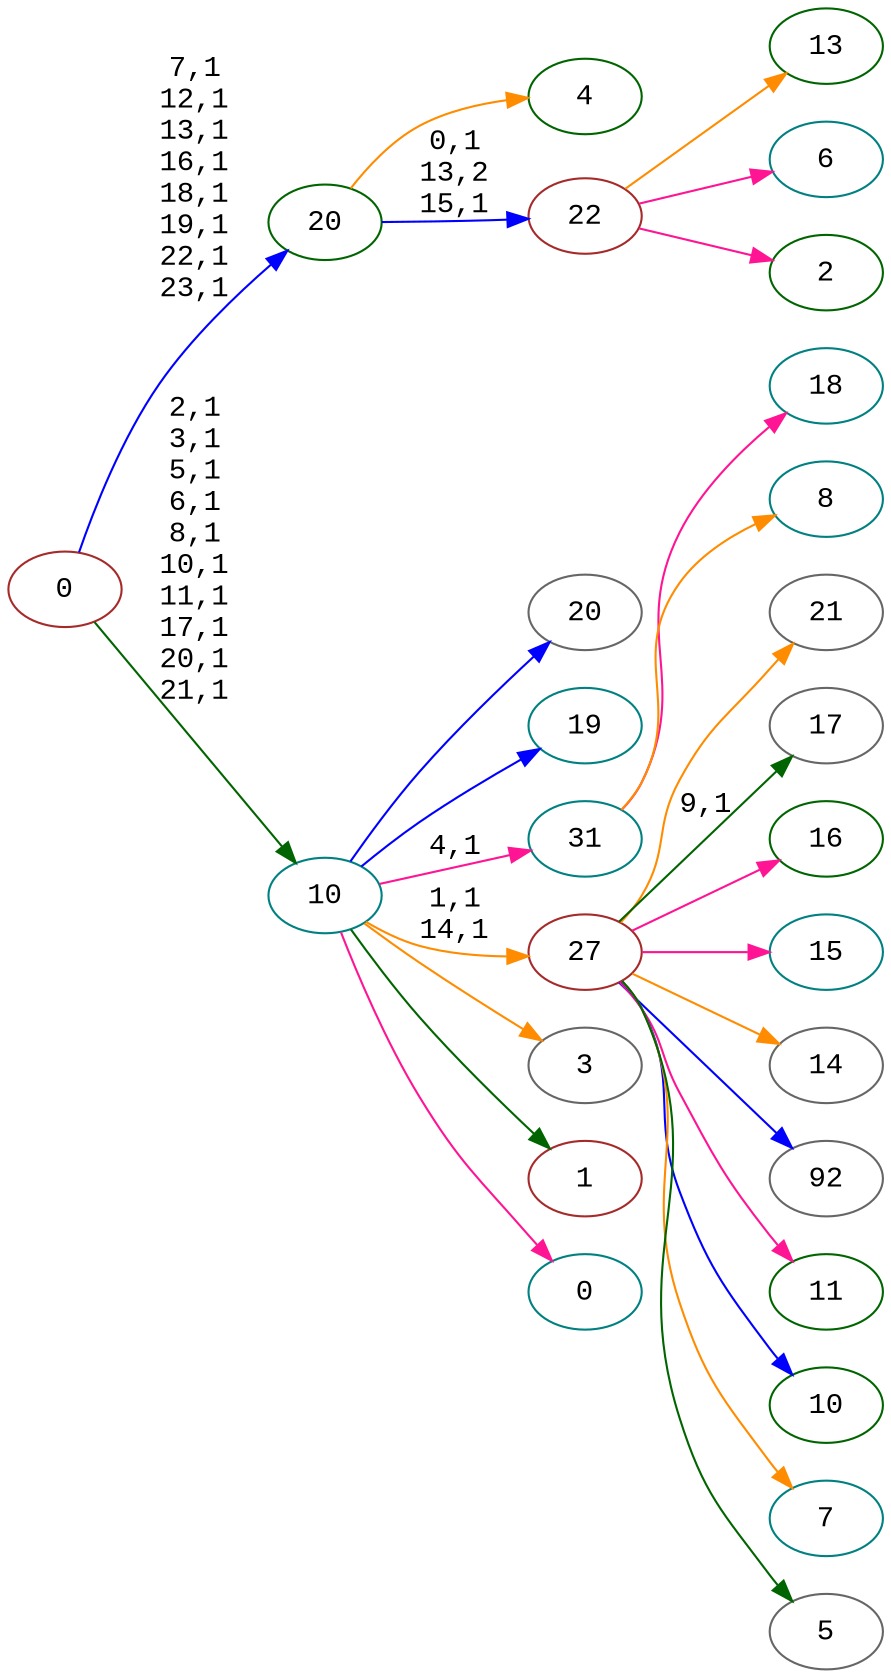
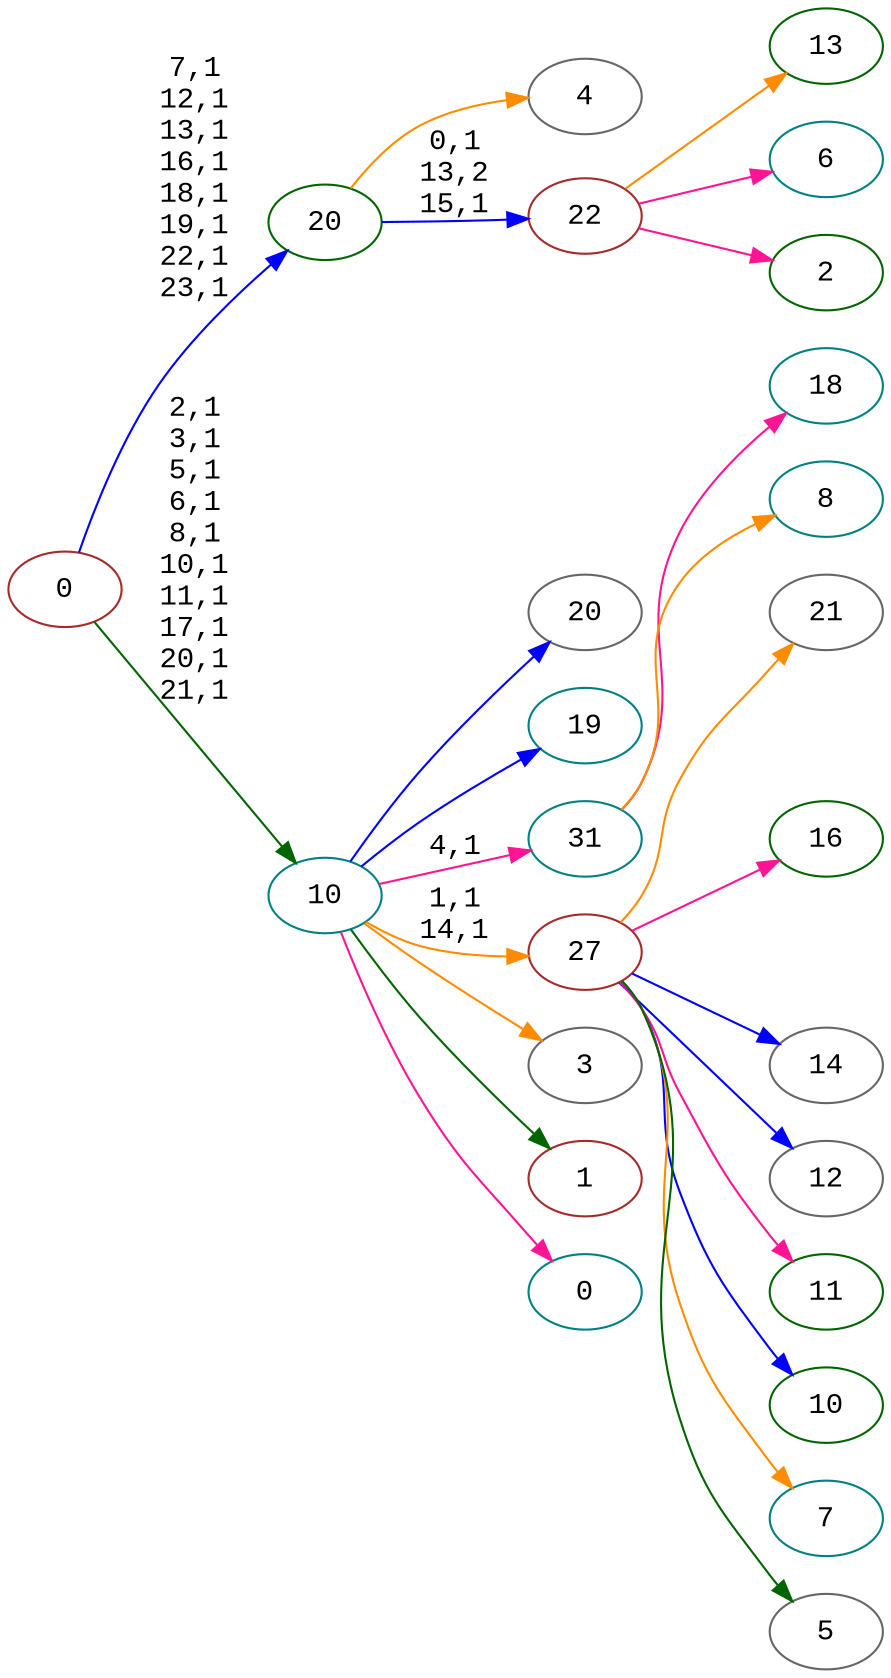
(585, 96) -> (585, 96)
(826, 726) -> none
(826, 952) -> none
(696, 1004) -> (696, 1004)
(826, 1179) -> (826, 1179)
